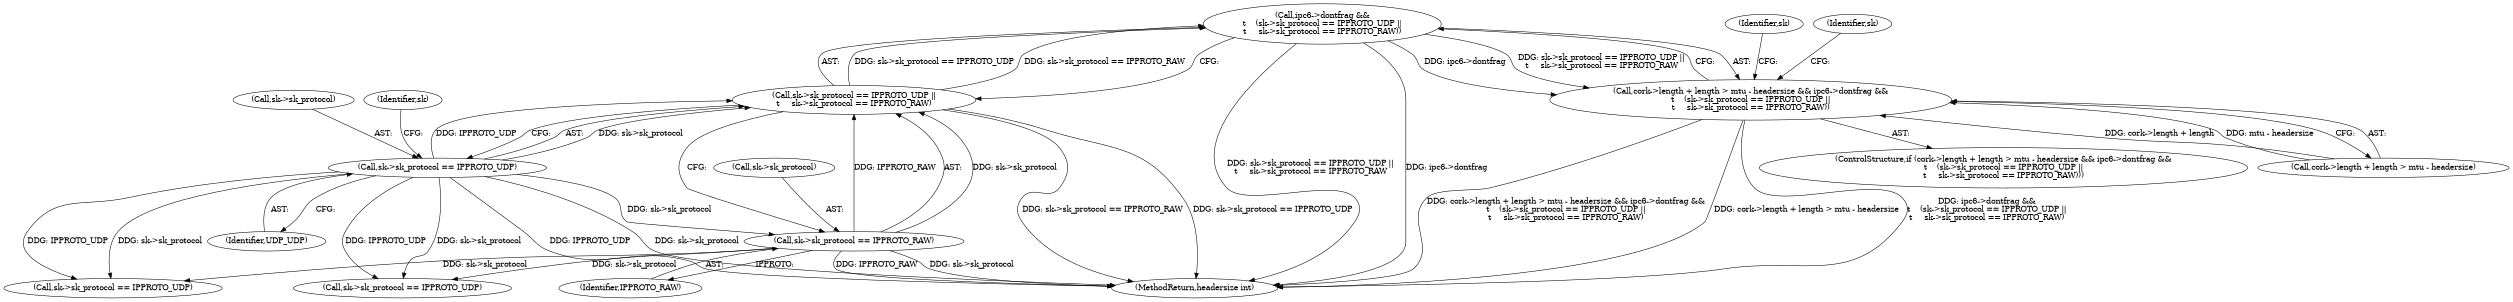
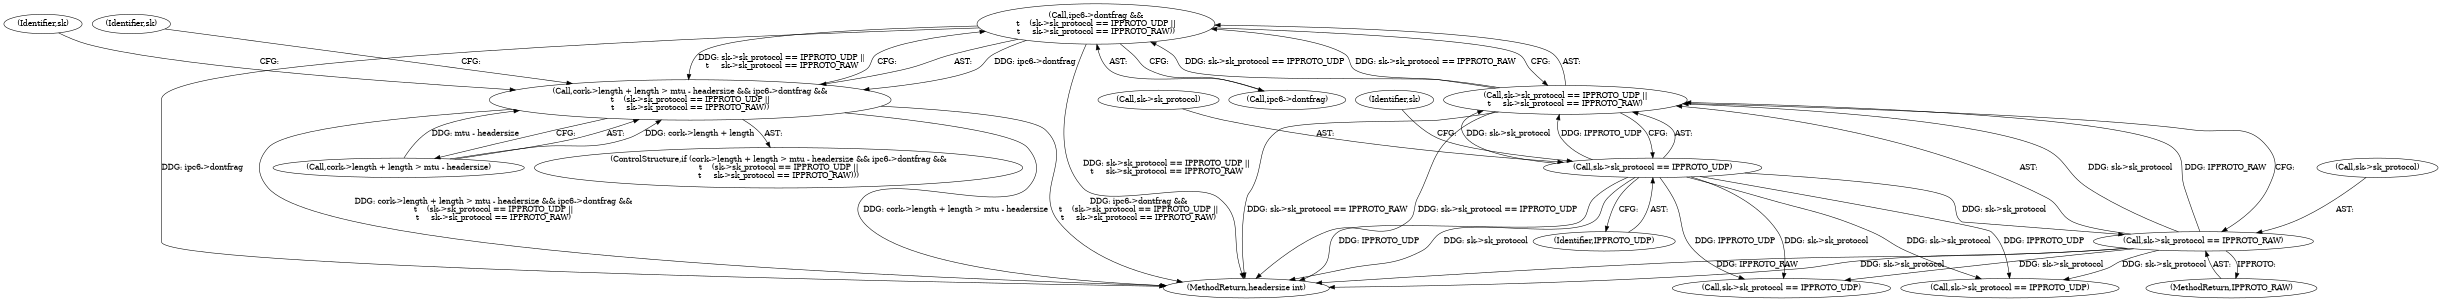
none -> (1287, 100)
(267, 241) -> (1604, 241)
(630, 288) -> (2231, 288)
